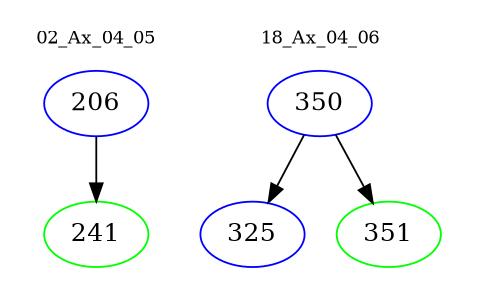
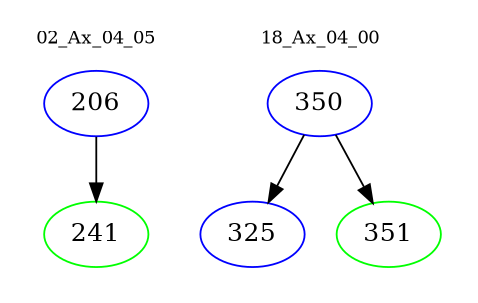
(321, 39) -> (321, 39)
